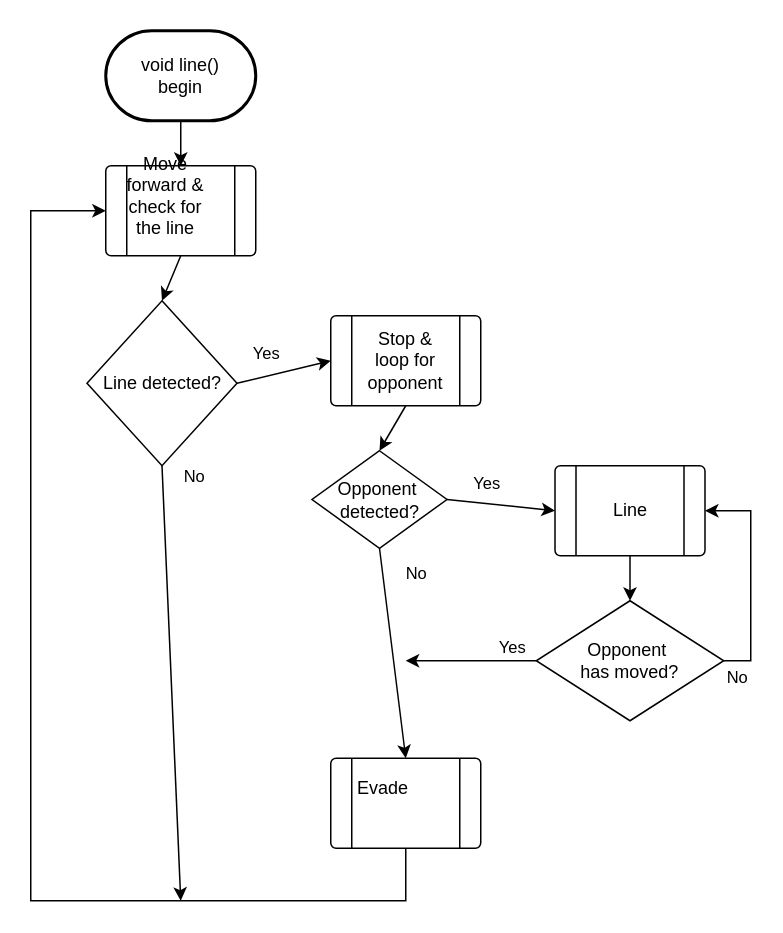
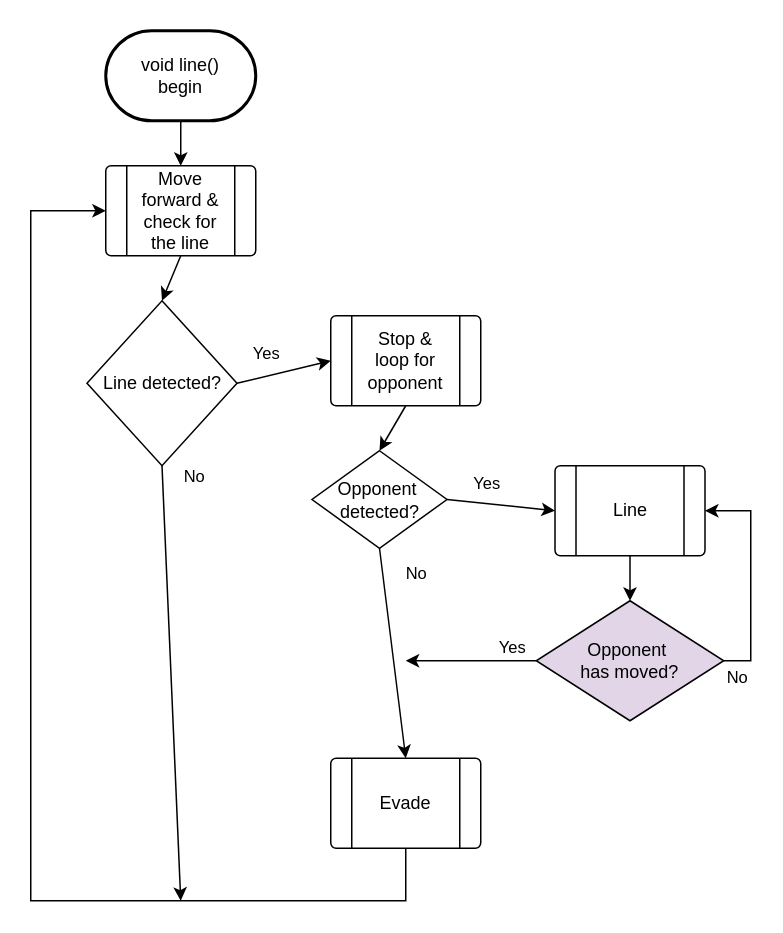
(166, 196) -> (181, 211)
(630, 661) -> (630, 661)
(383, 788) -> (406, 803)
